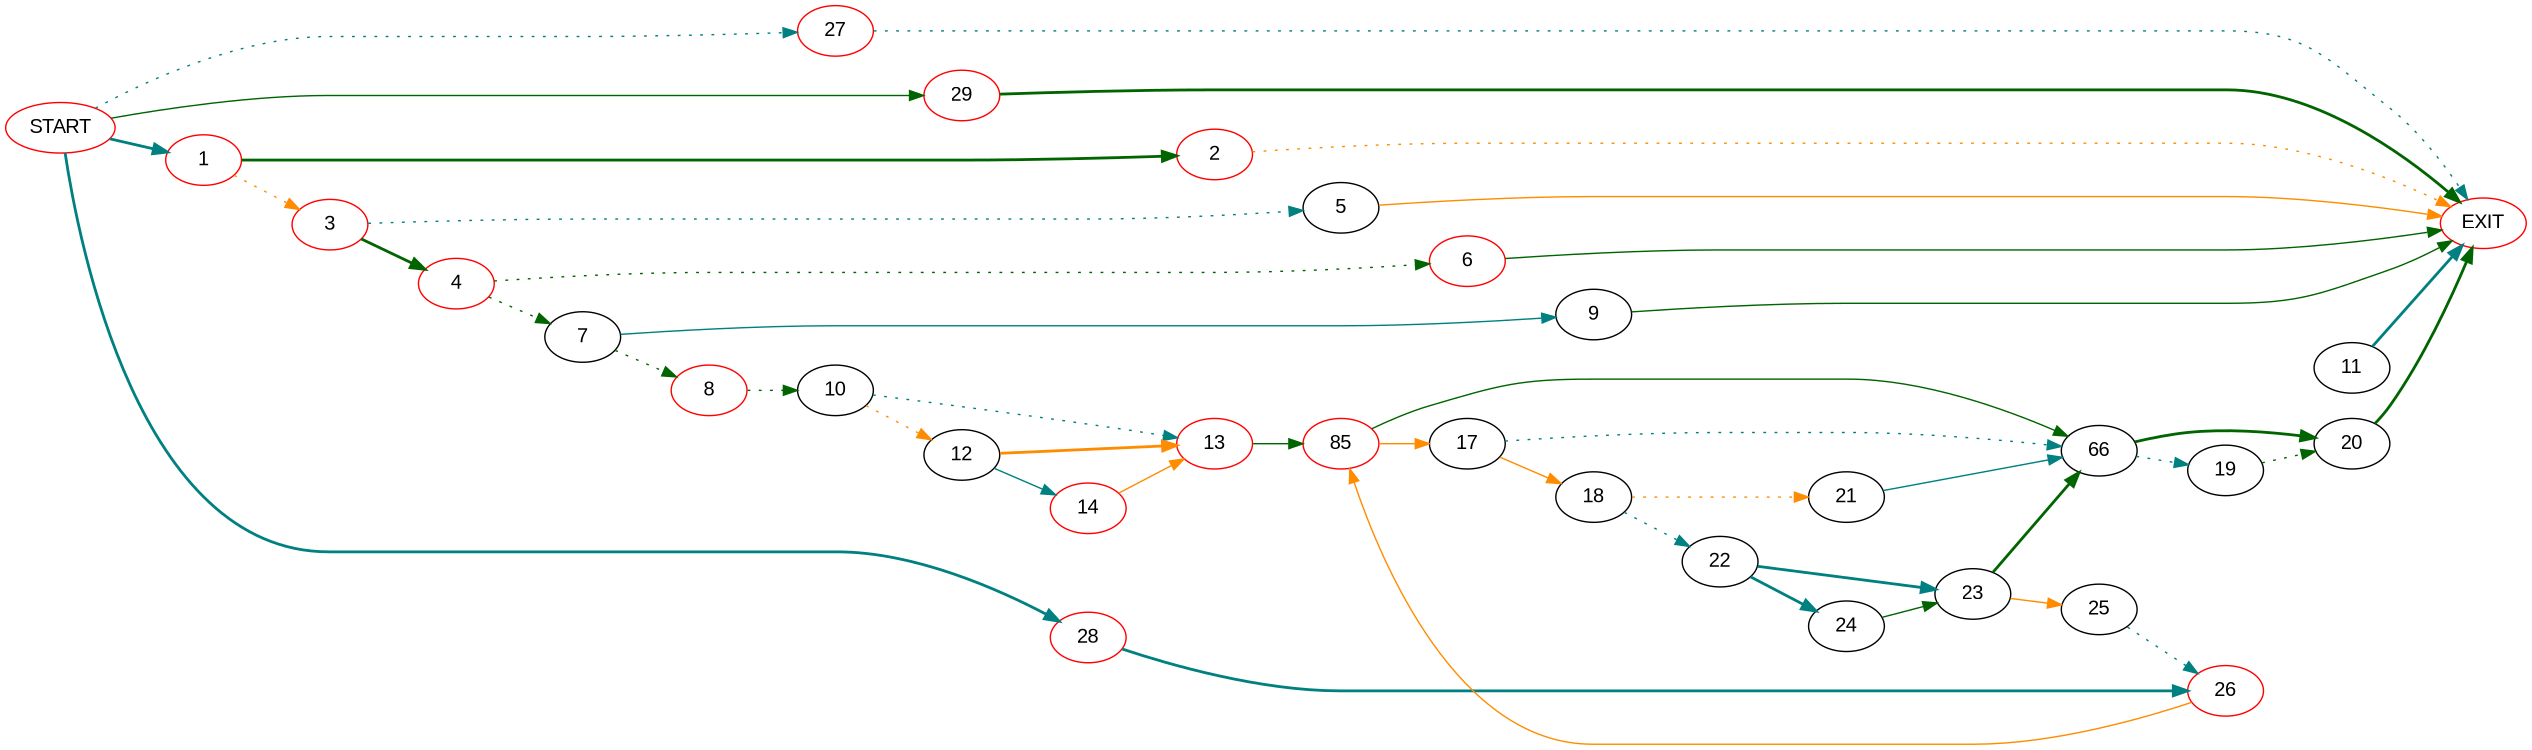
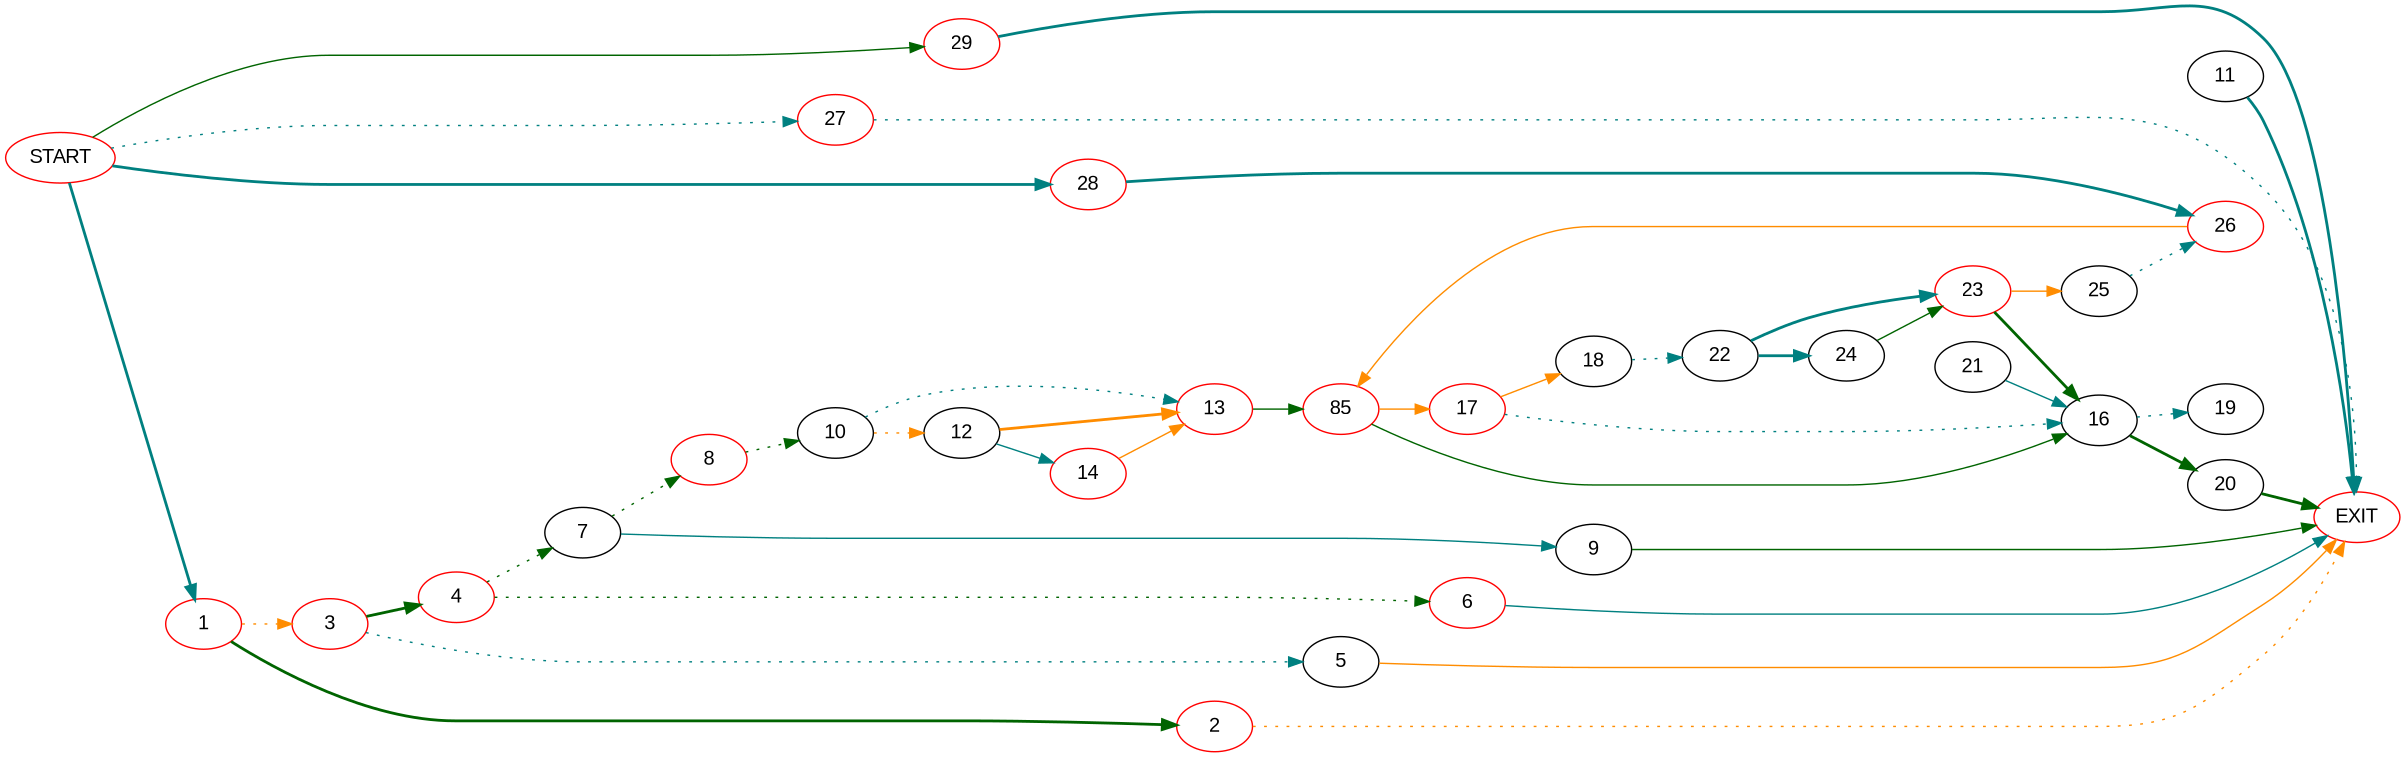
(1738, 90) -> (1861, 12)
(1967, 250) -> (1917, 614)
(1467, 444) -> (1467, 409)
(2099, 451) -> (2099, 420)
(2282, 459) -> none
(1713, 497) -> none
(1973, 594) -> (1973, 291)
